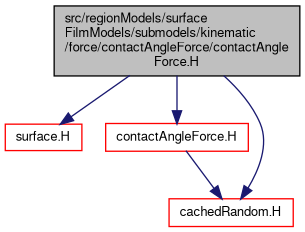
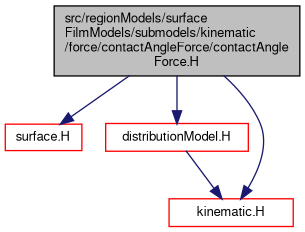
(177, 137) -> (177, 137)
(231, 213) -> (231, 213)
